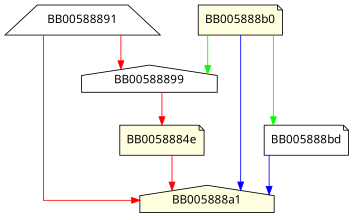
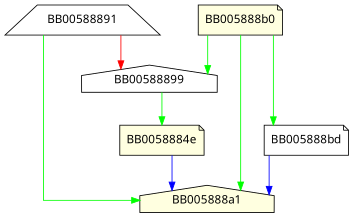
(162, 105) -> (162, 105)
(241, 109) -> (241, 109)
(43, 162) -> (43, 162)
(172, 169) -> (172, 169)
